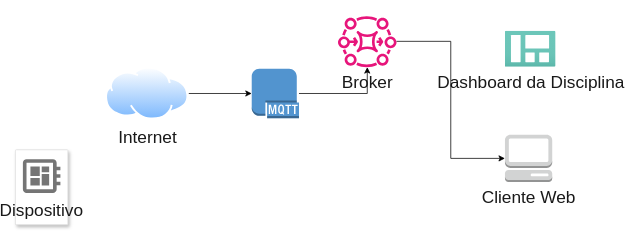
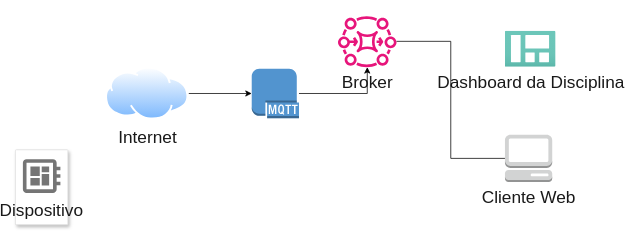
(498, 158) -> (500, 158)
